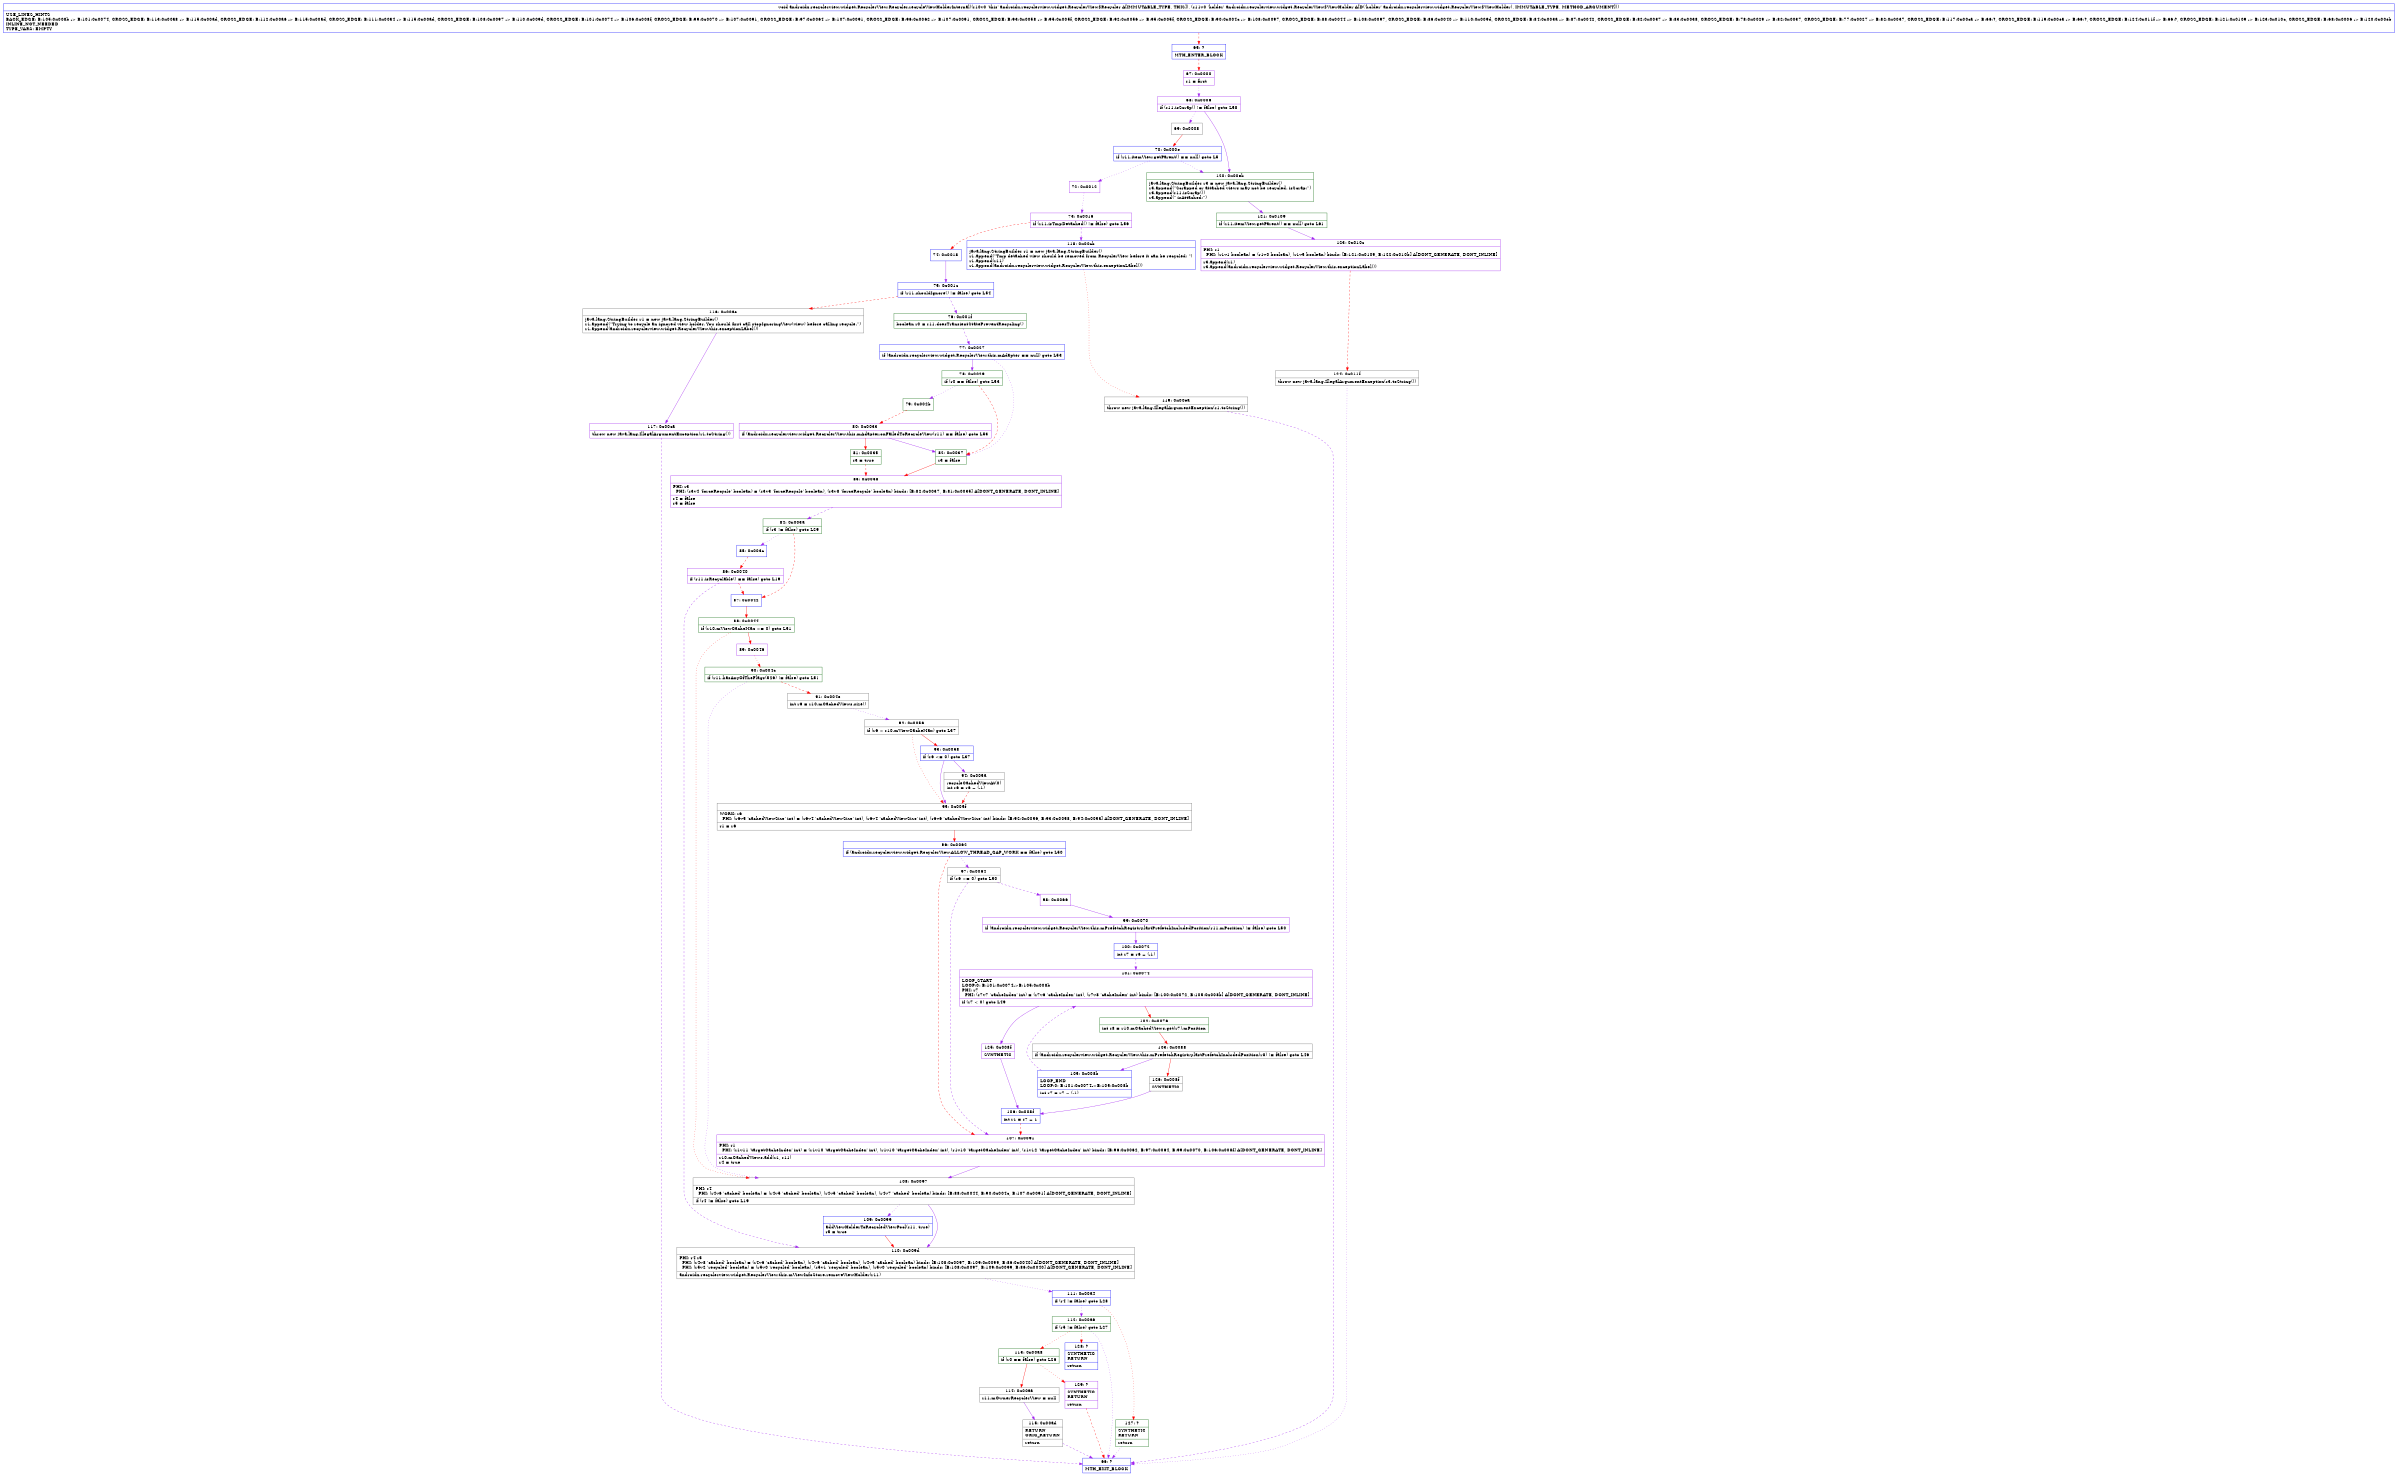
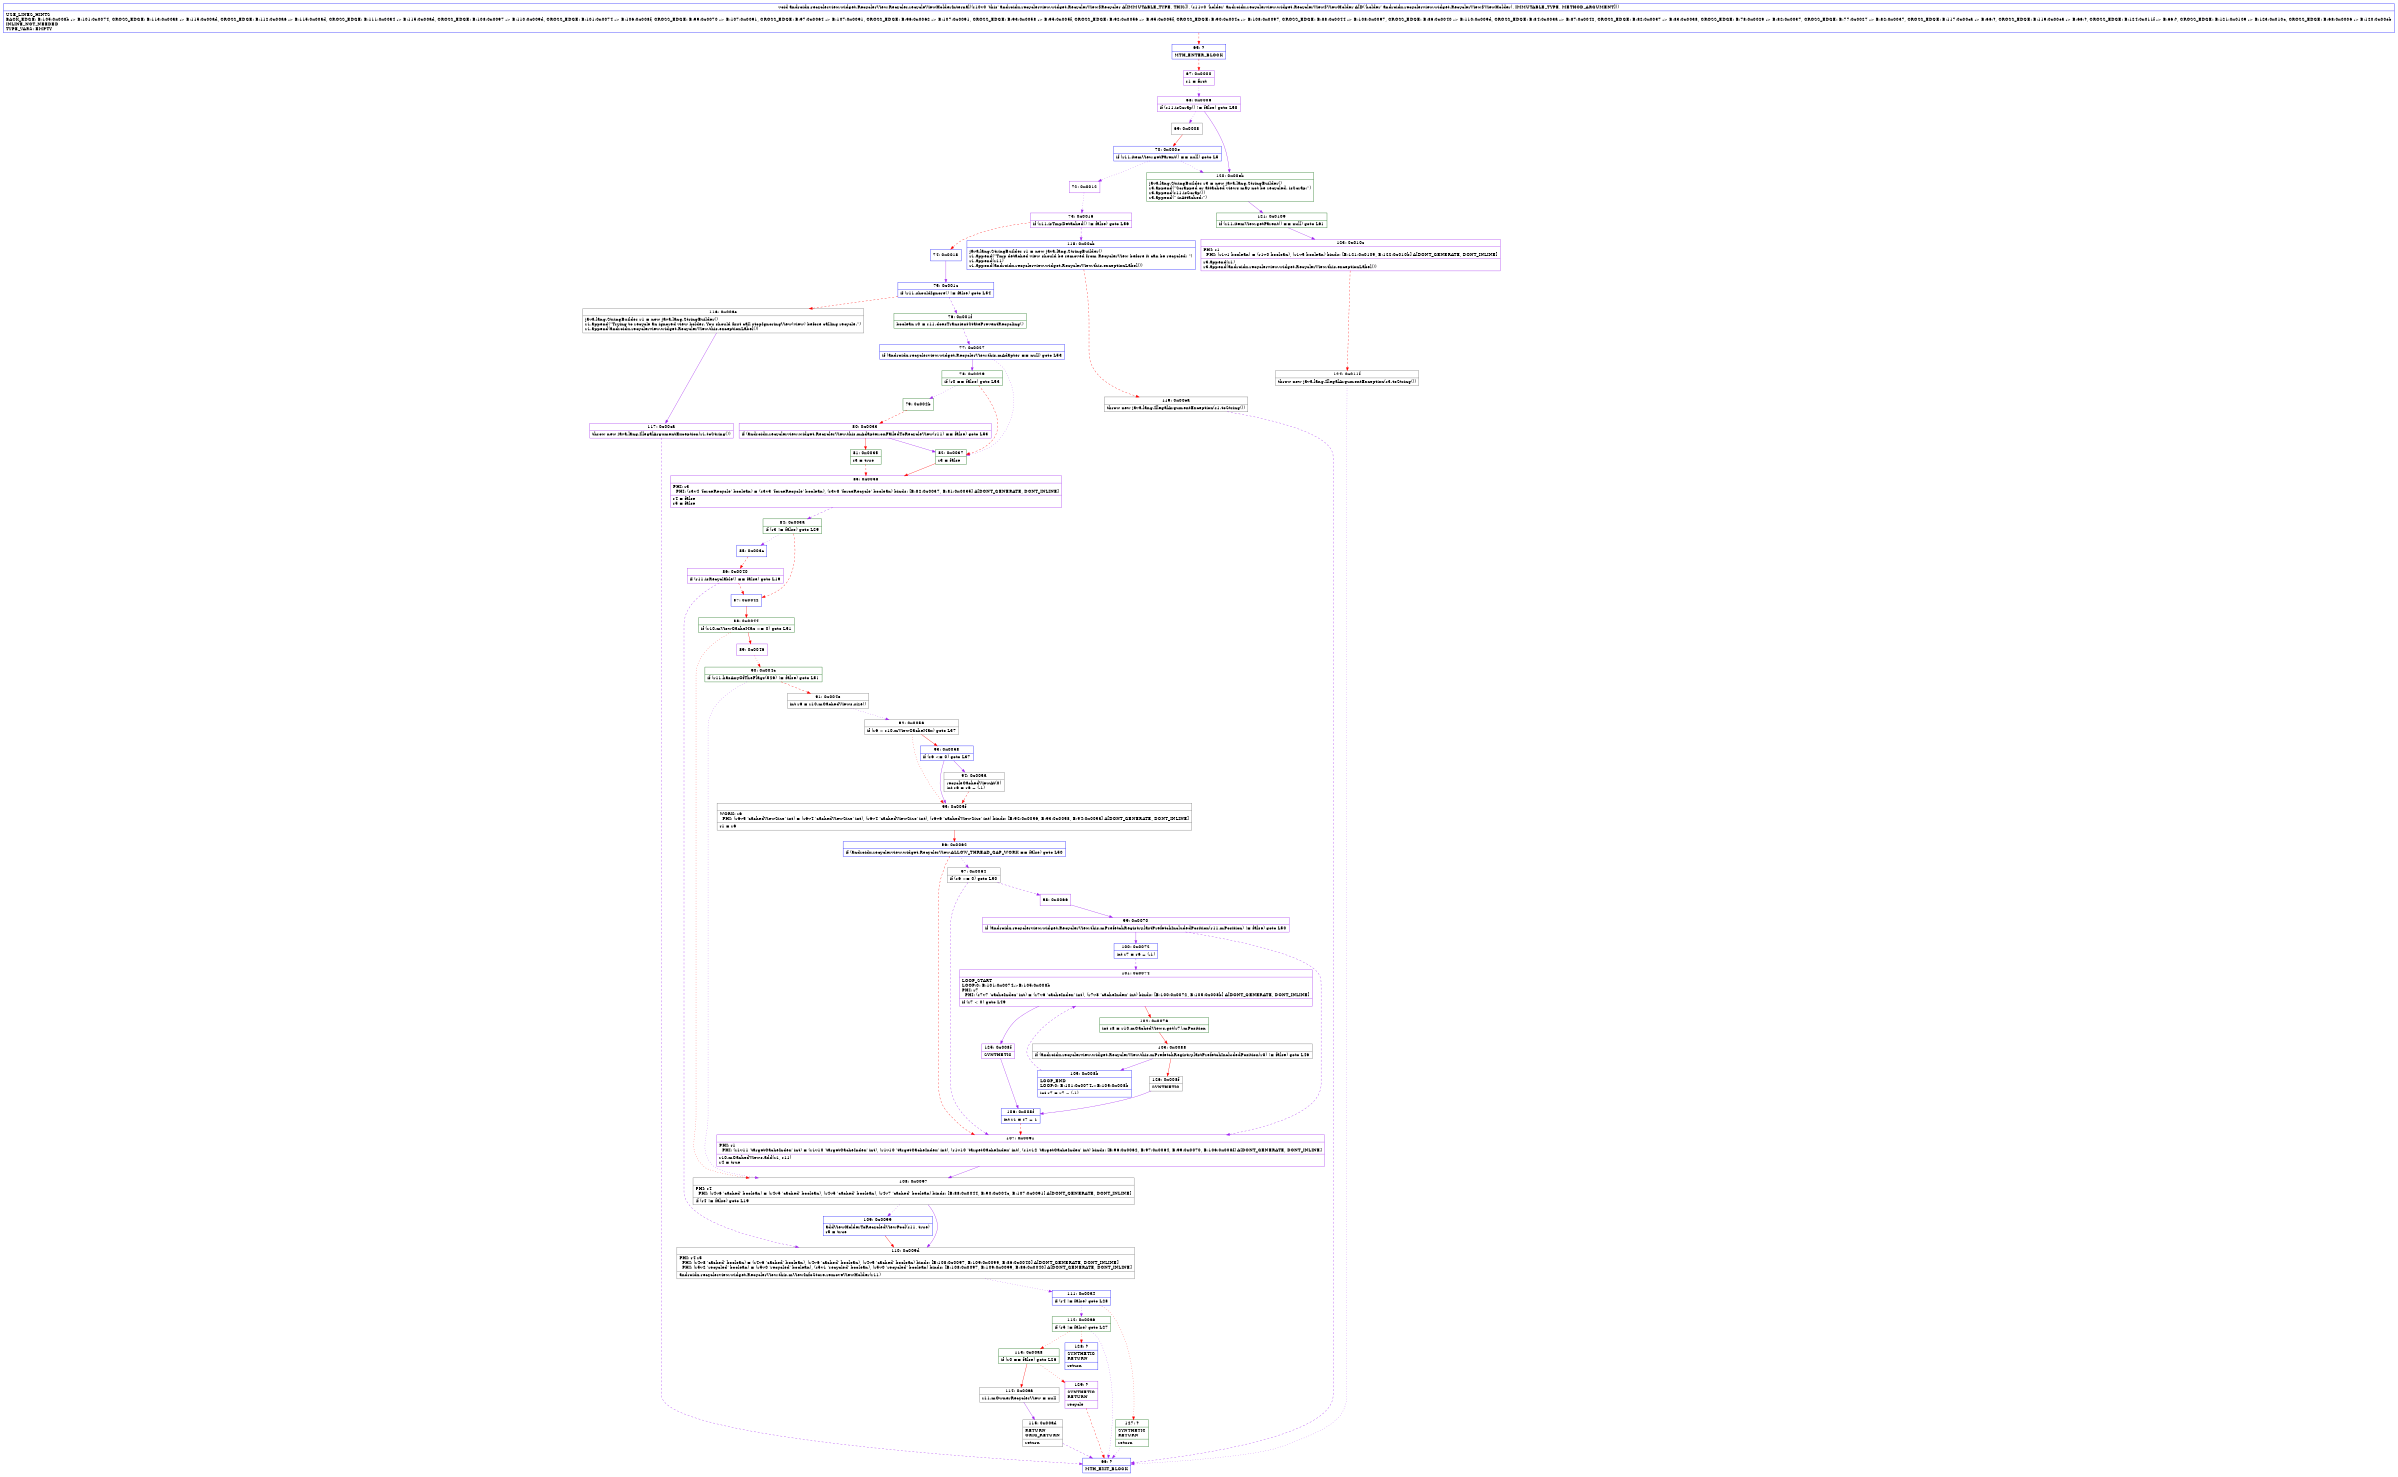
(1089, 345) -> (1089, 345)
none -> (1321, 1013)
(1075, 1404) -> (1076, 1404)
